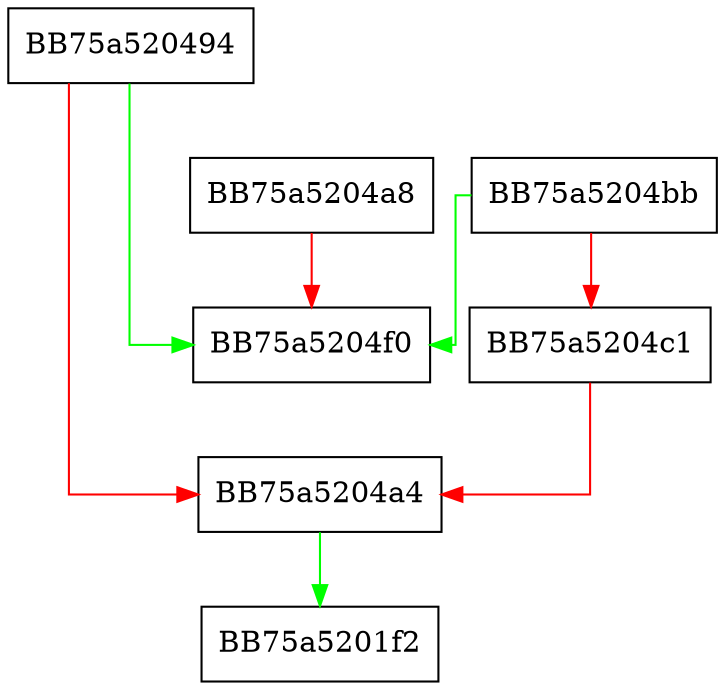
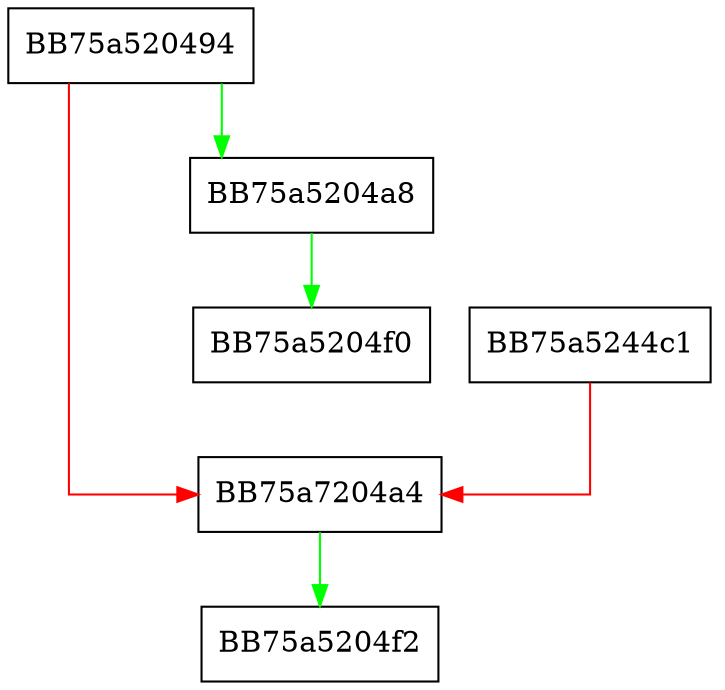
(594, 195) -> none
(130, 236) -> (222, 110)
(312, 259) -> (312, 259)
(590, 345) -> (590, 345)
(320, 495) -> (320, 495)
(320, 644) -> (320, 644)
